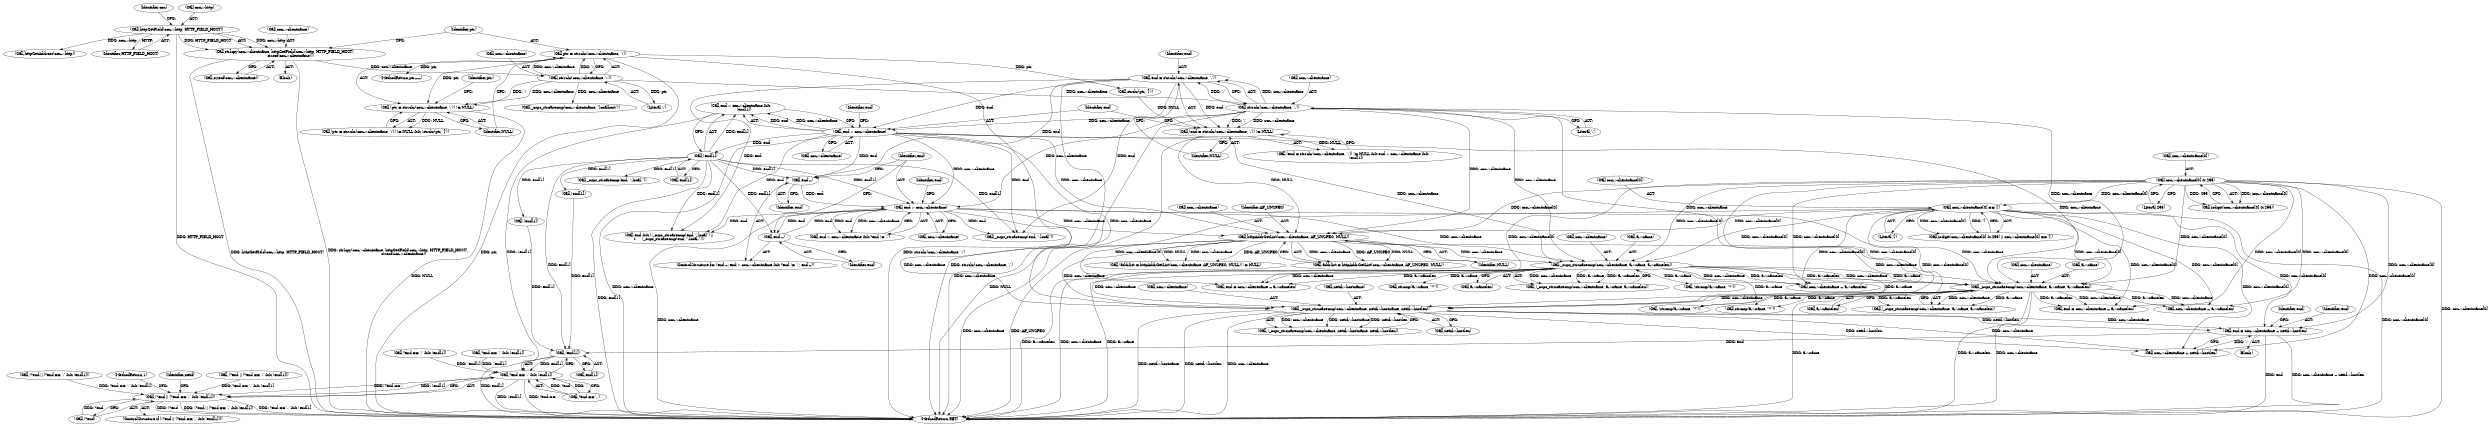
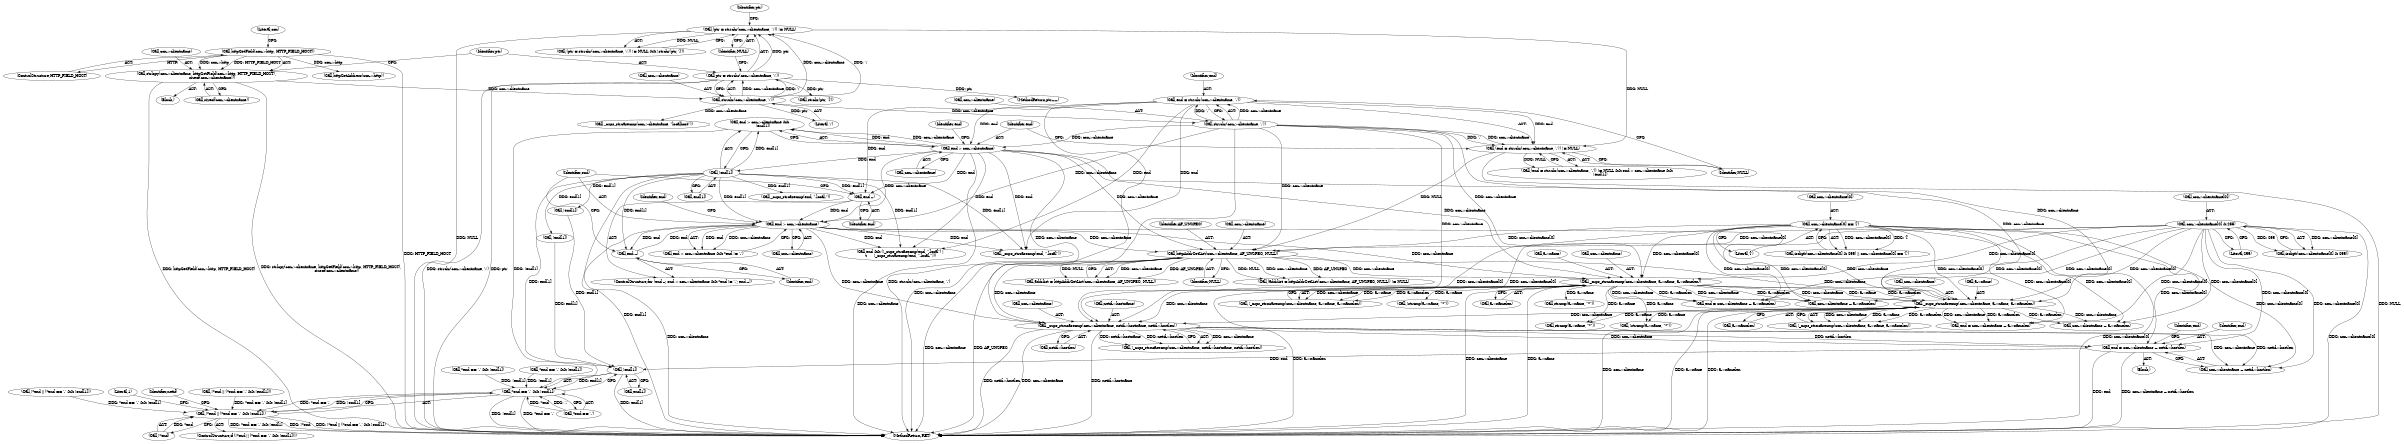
(154, 8) -> (268, 30)
(200, 8) -> none
(130, 54) -> (52, 76)
(1157, 114) -> (1284, 33)
(1586, 132) -> none
(2094, 199) -> none
(2241, 342) -> (2202, 359)
(131, 375) -> (123, 392)
